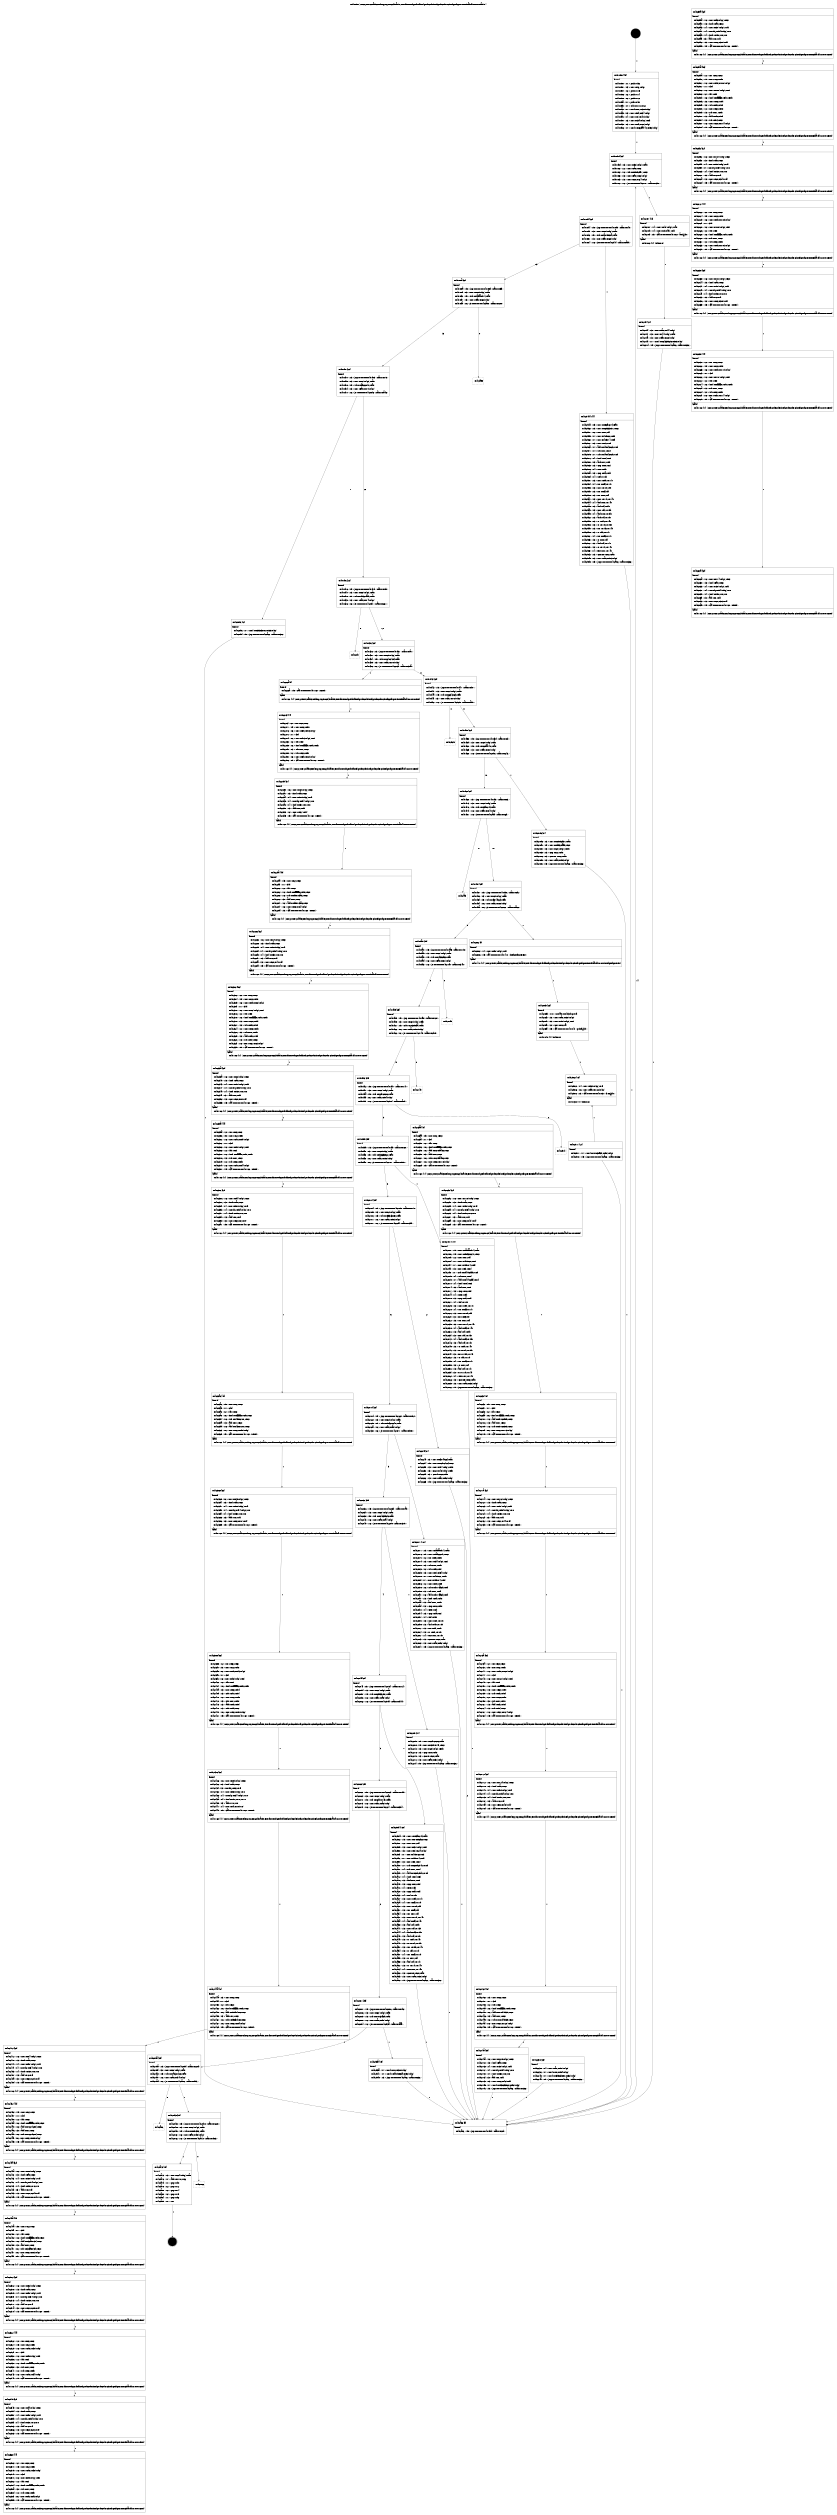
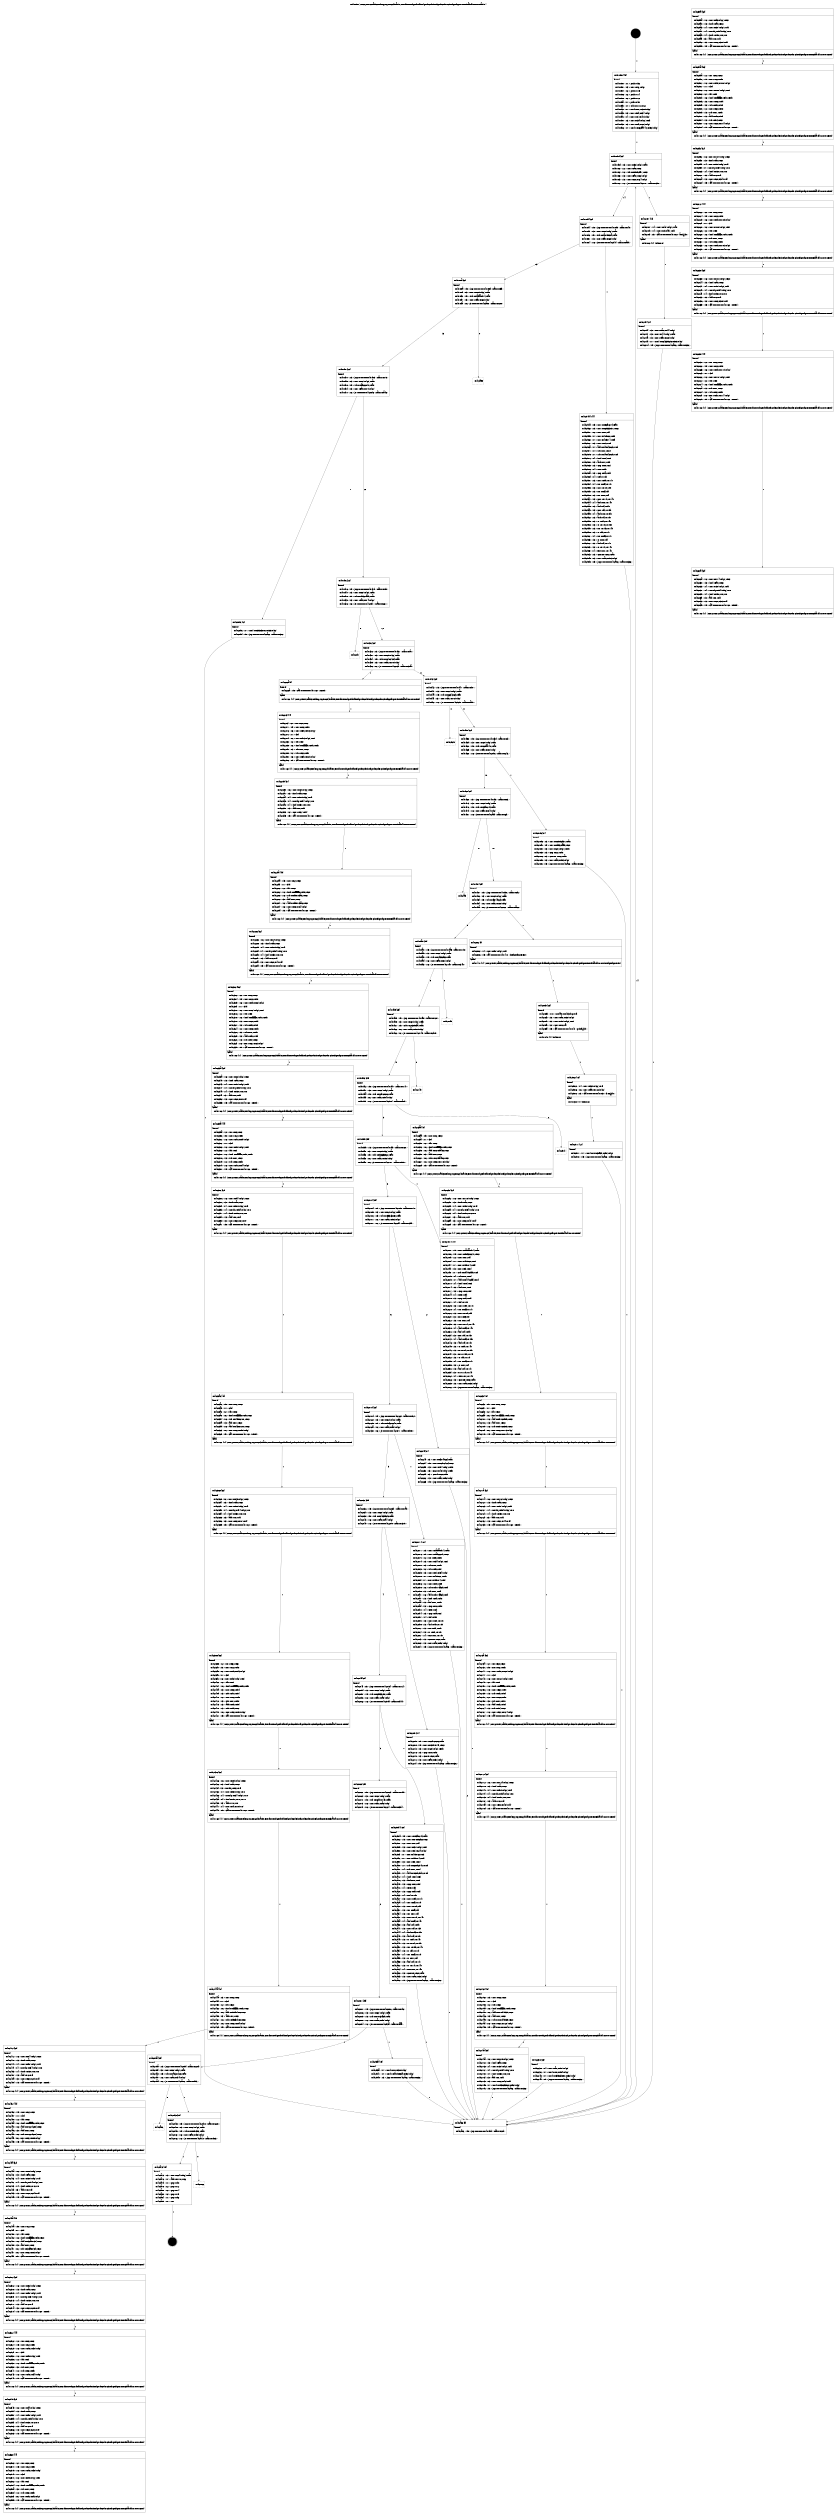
none -> (621, 201)
(593, 1124) -> (591, 1123)
